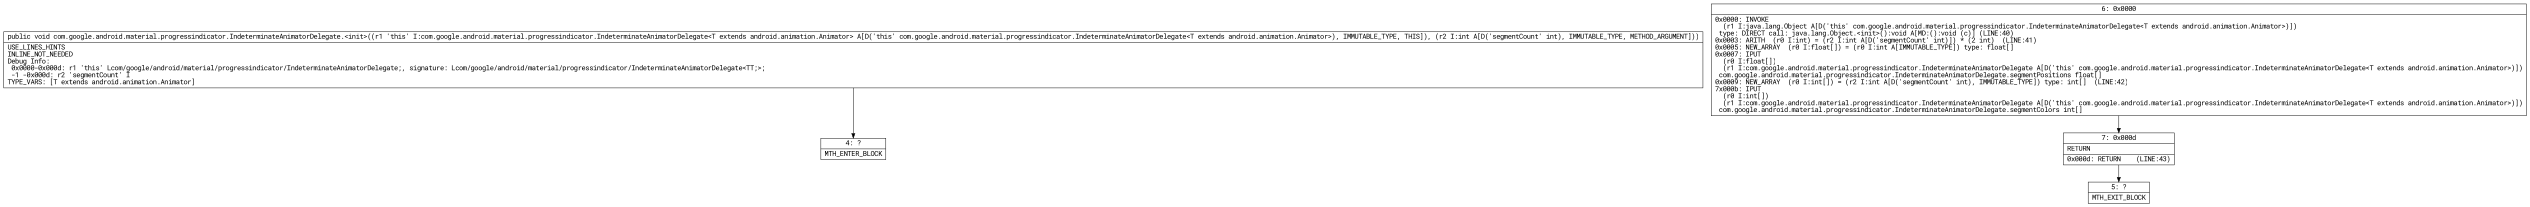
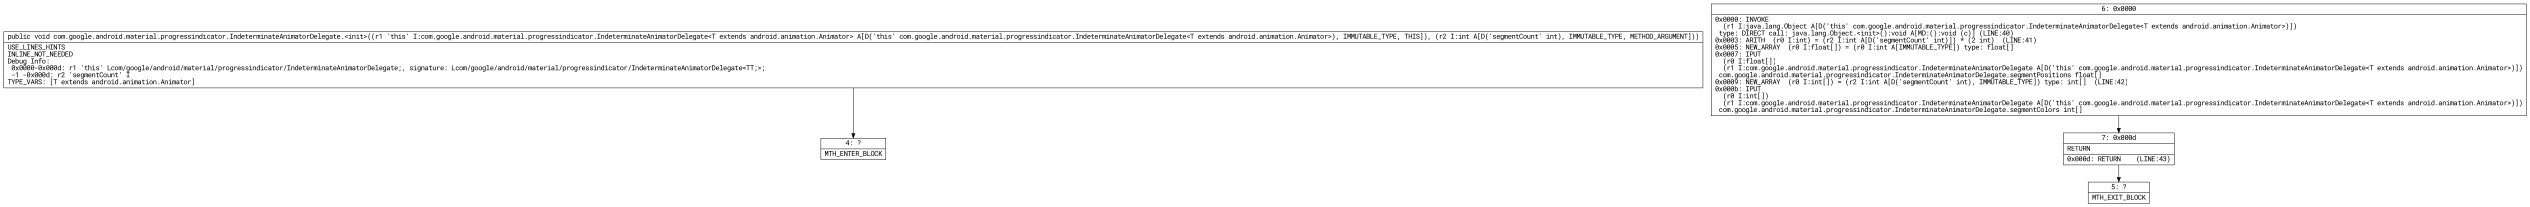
(1742, 89) -> (1742, 89)
